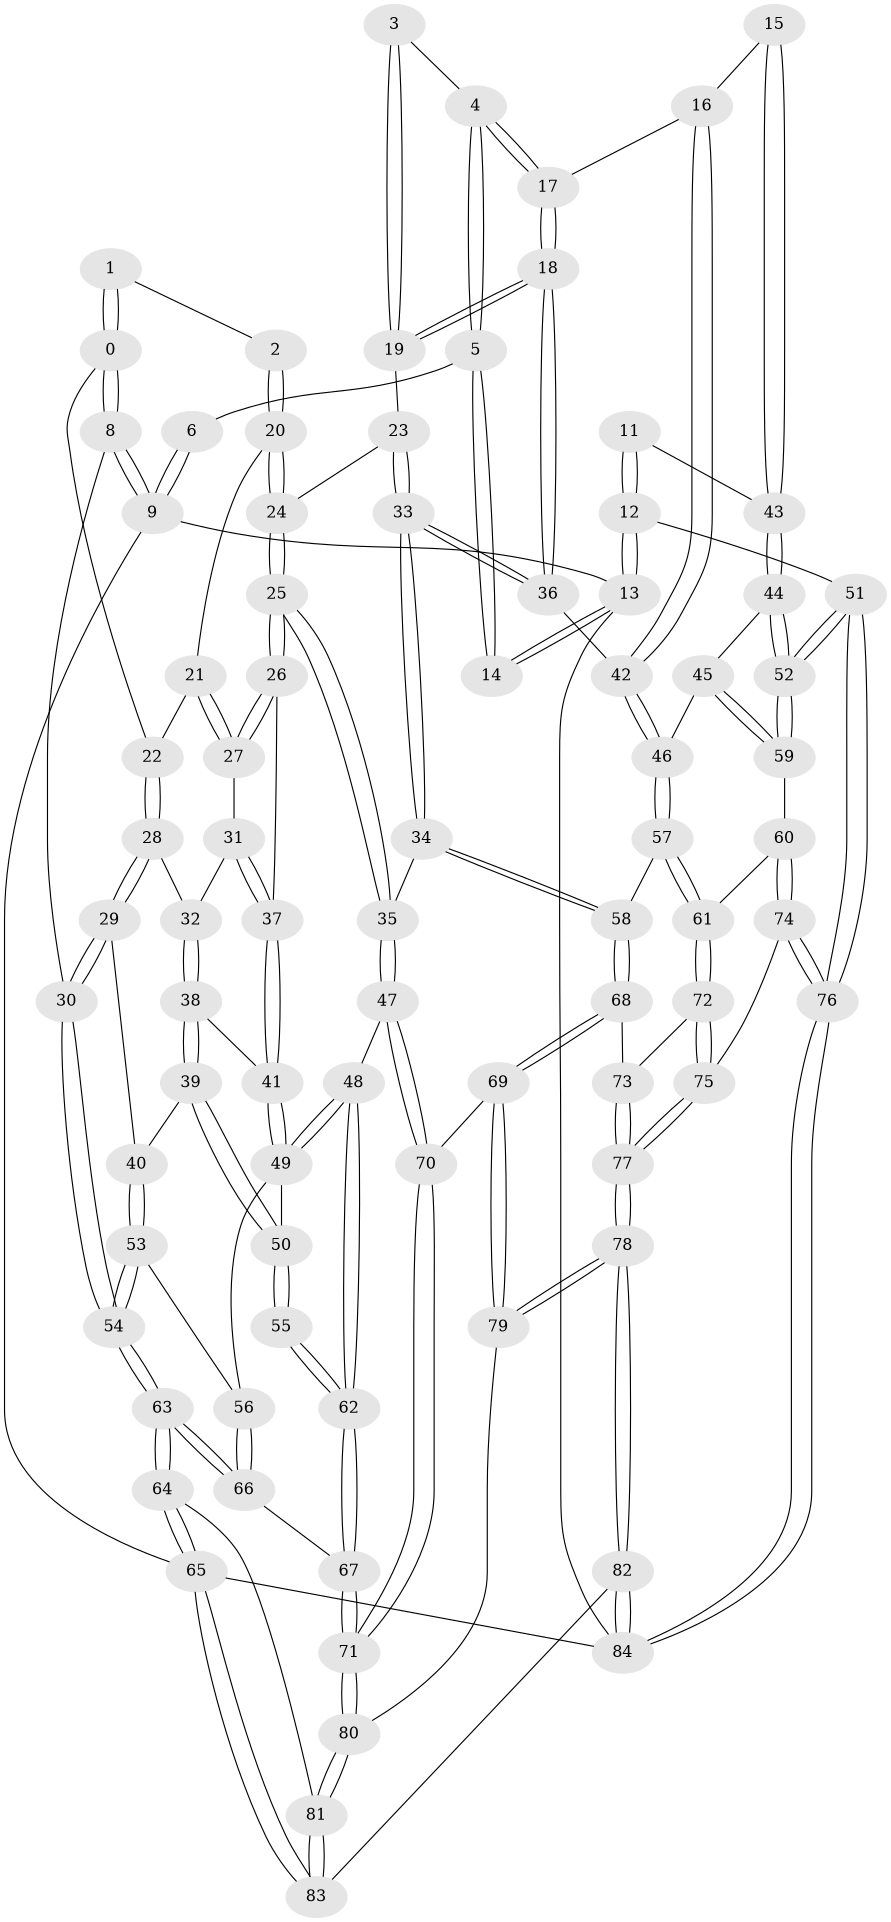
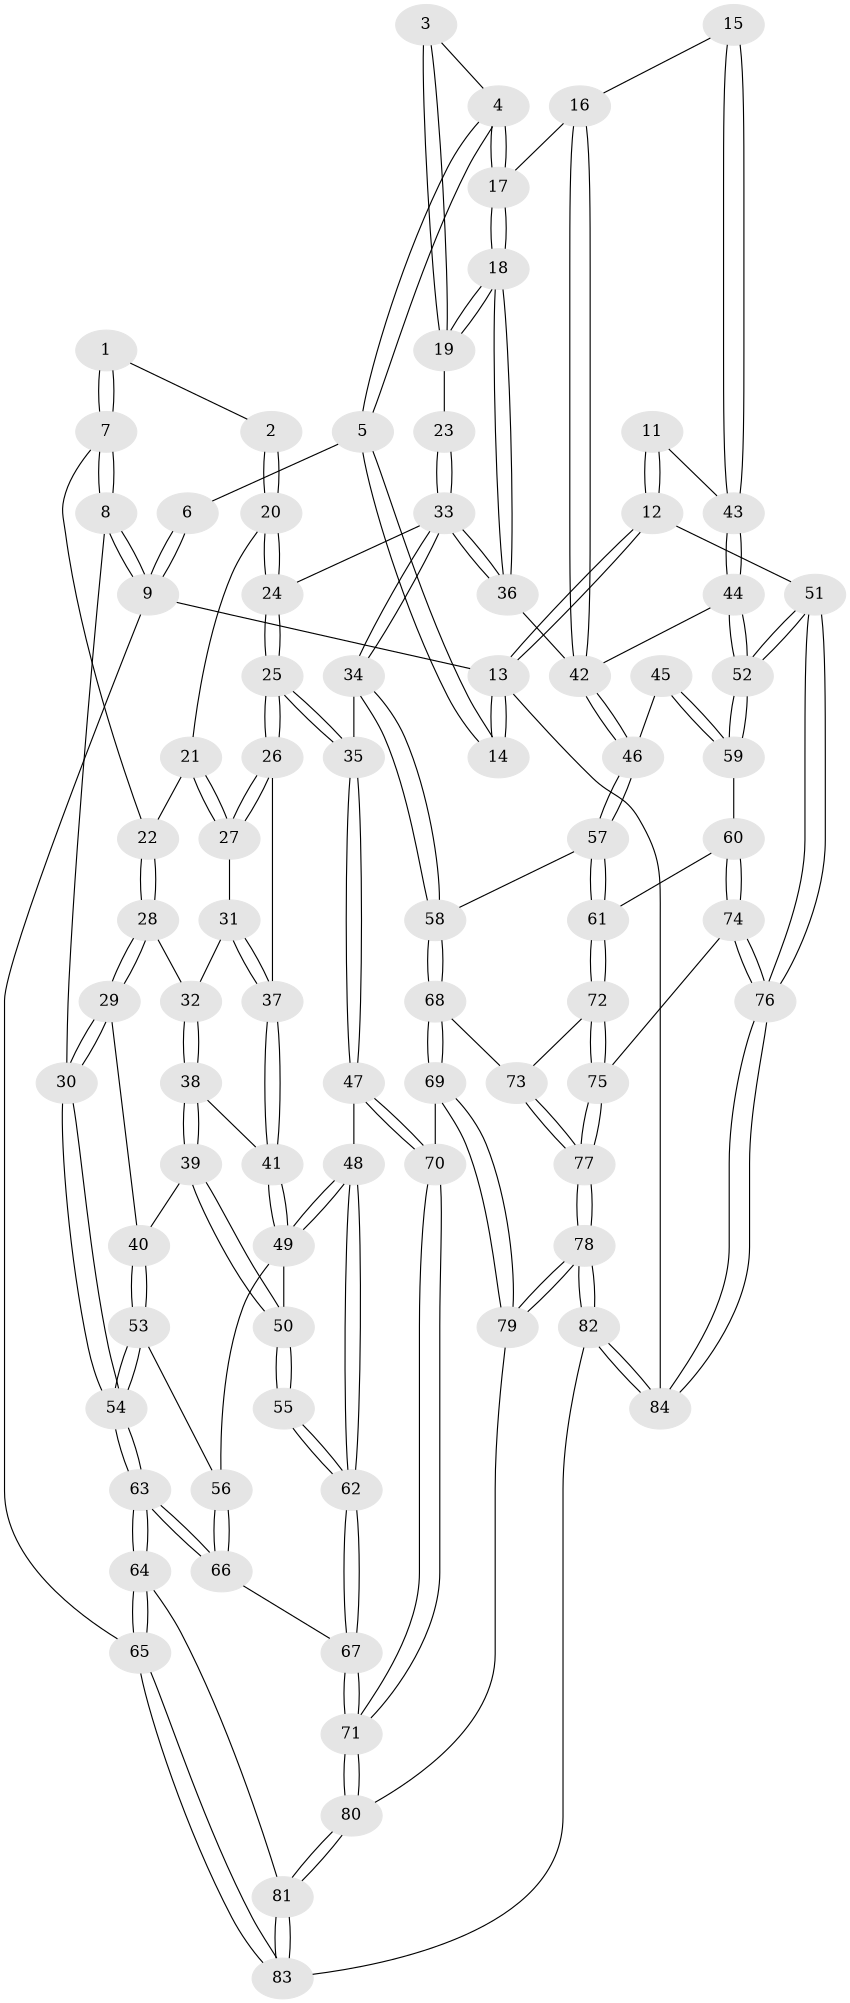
(111, 350) -> (106, 432)
(338, 473) -> (358, 554)
(739, 635) -> (657, 635)
(410, 1612) -> none
